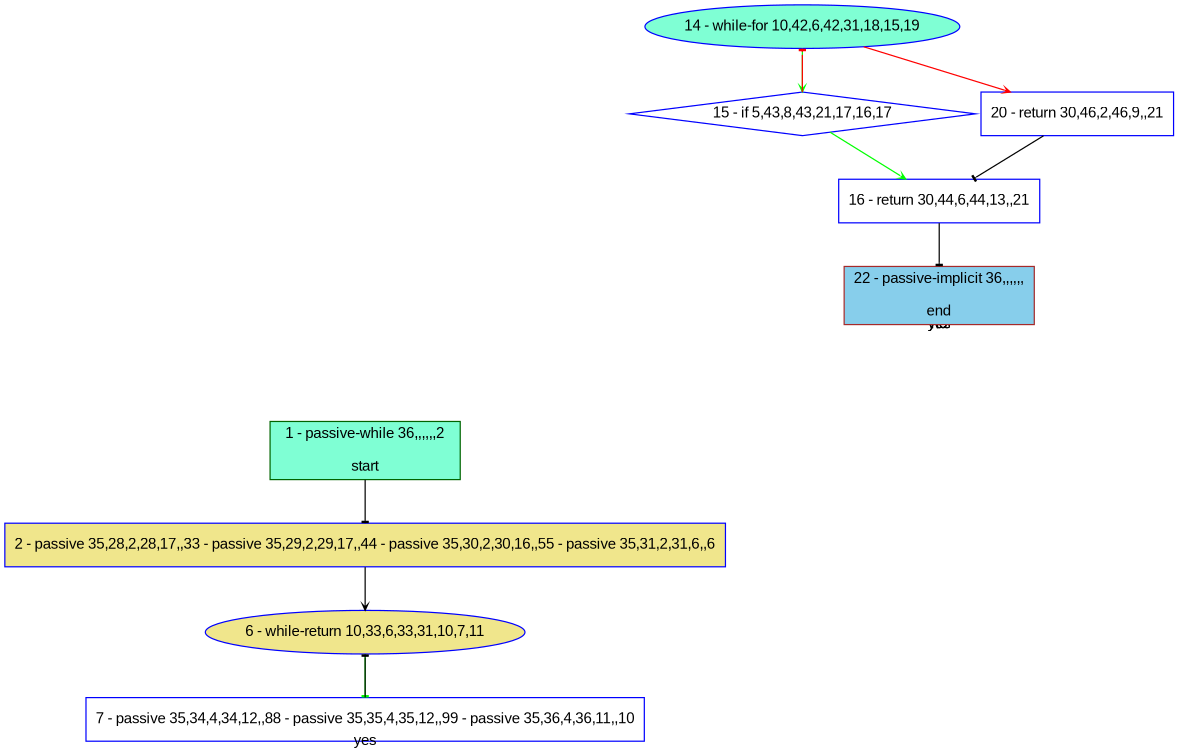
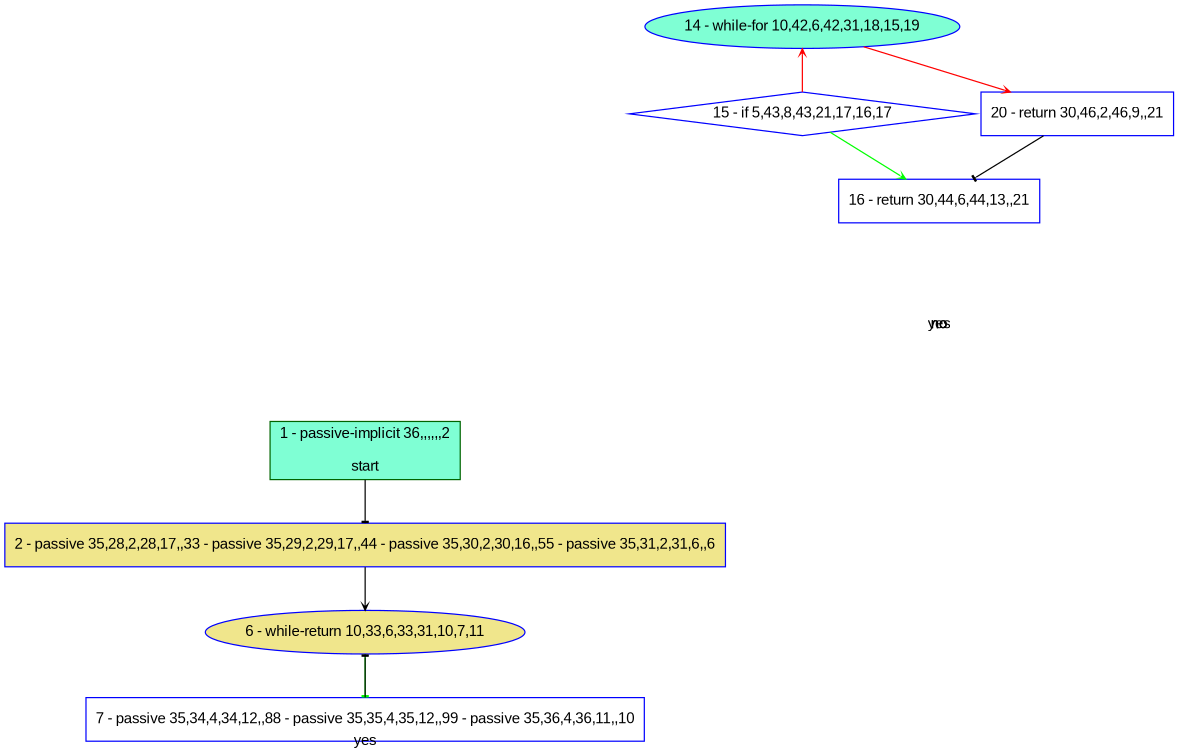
(802, 67) -> none
(802, 73) -> (802, 73)
(939, 296) -> none
(365, 451) -> (365, 451)
